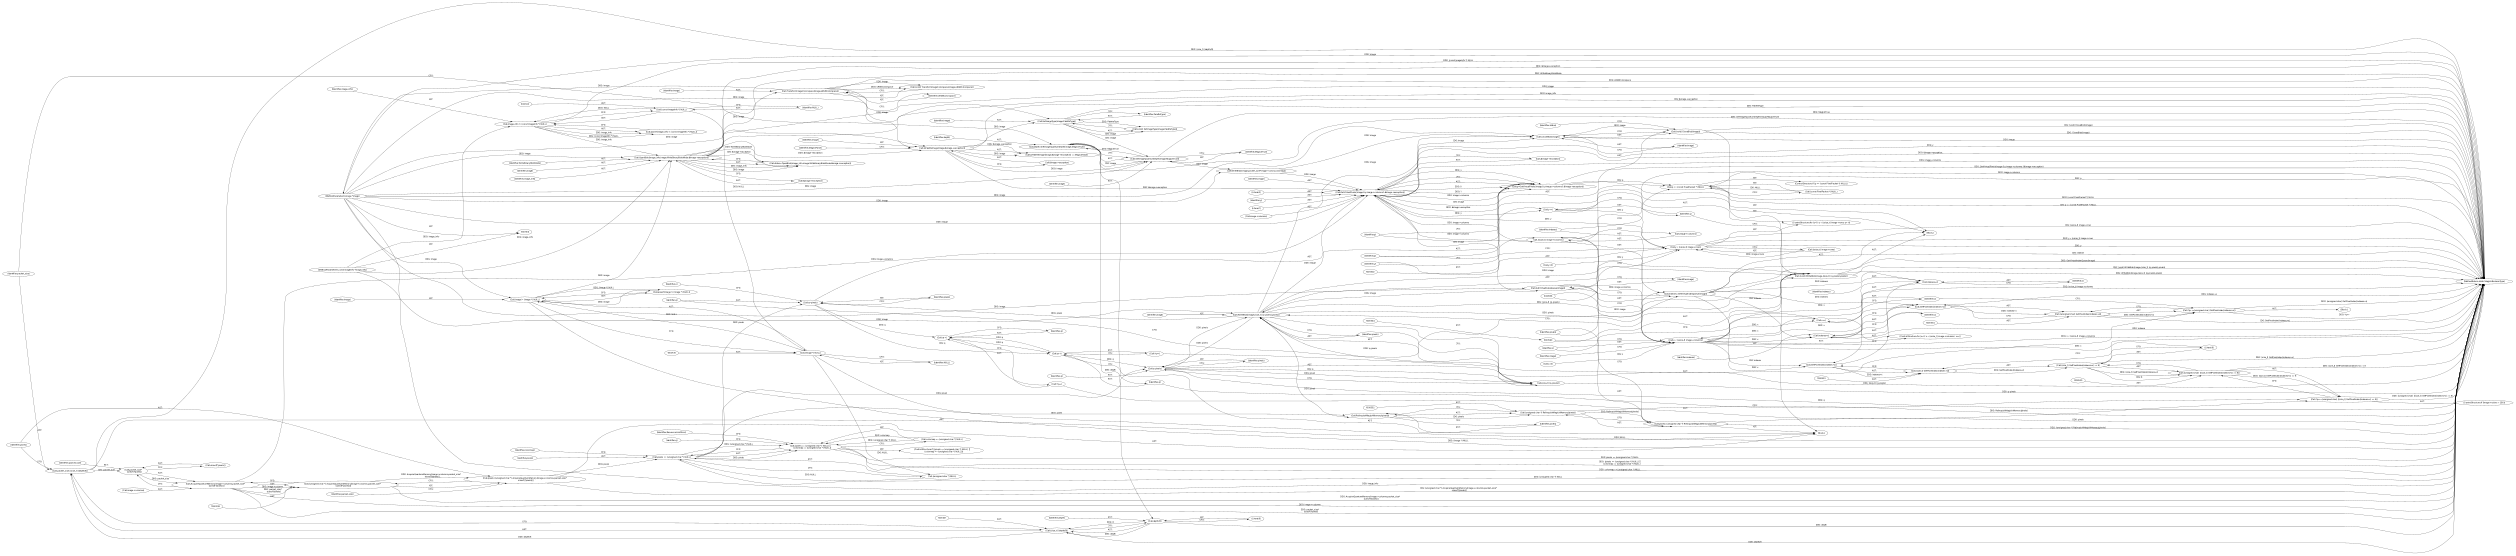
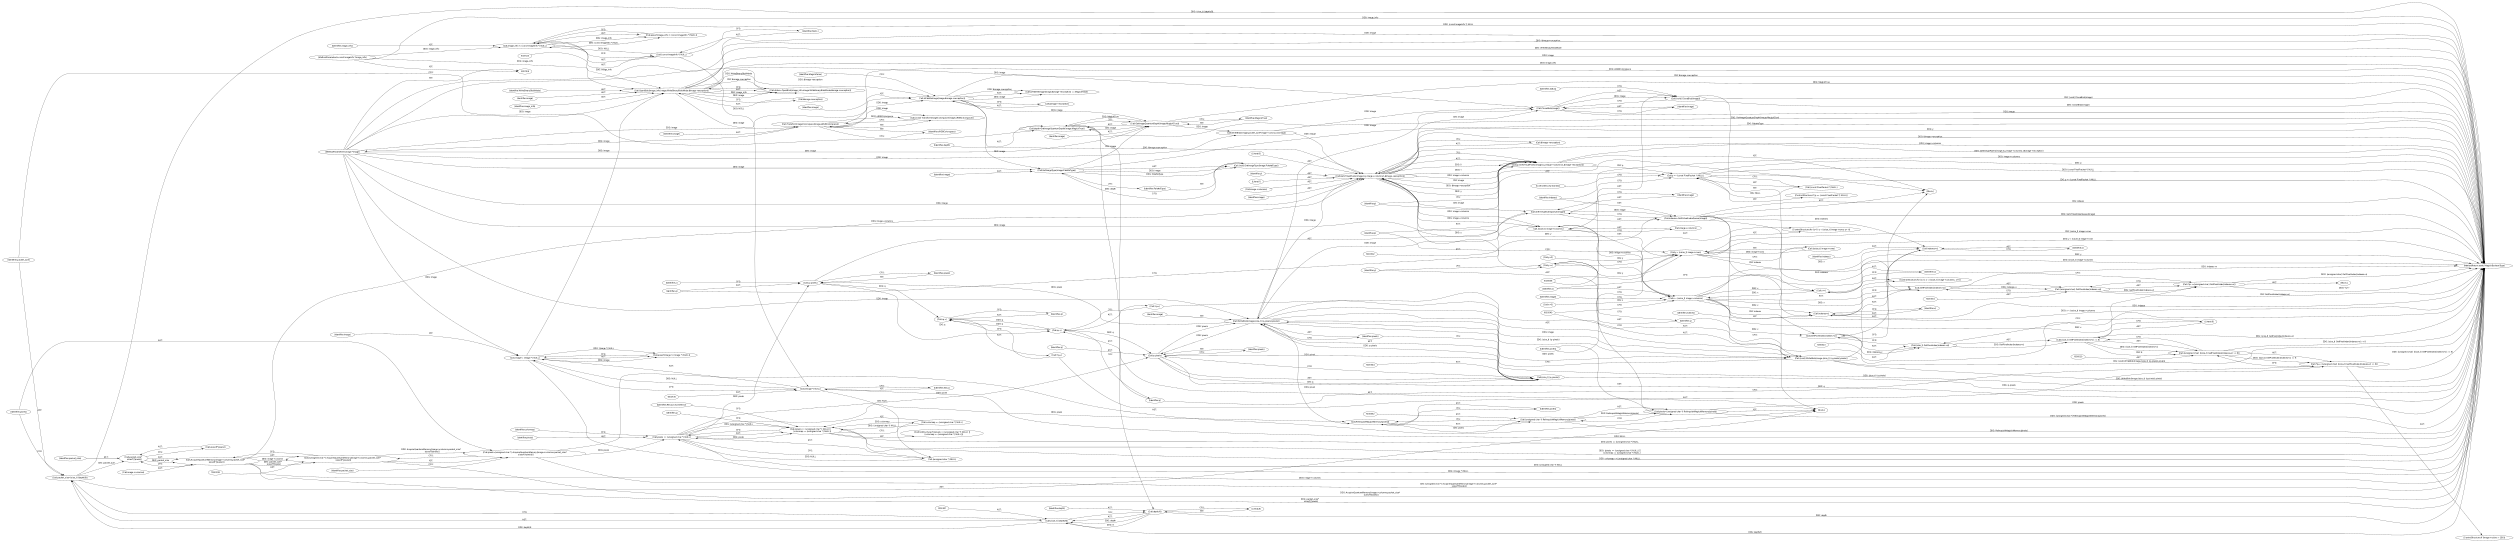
(1110, 118) -> (1213, 185)
none -> (1548, 186)
(1458, 331) -> (1456, 363)
